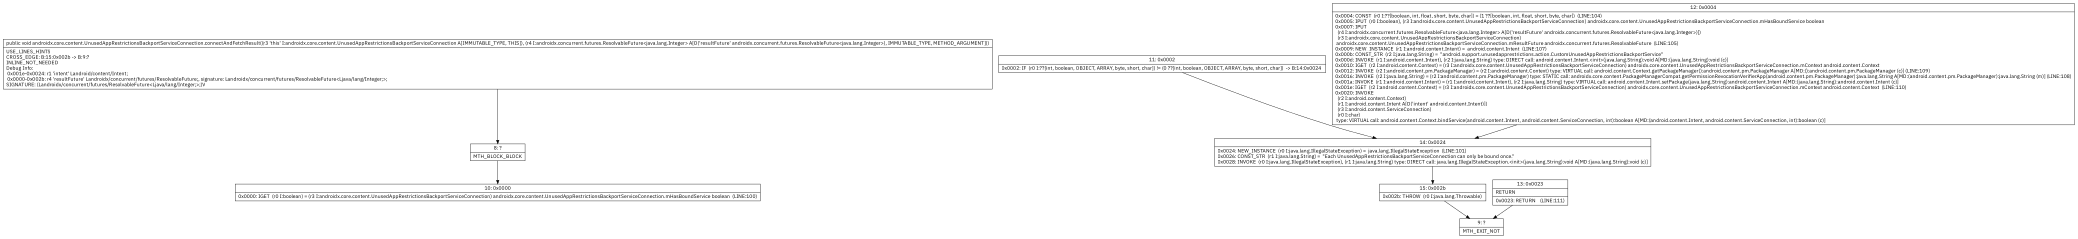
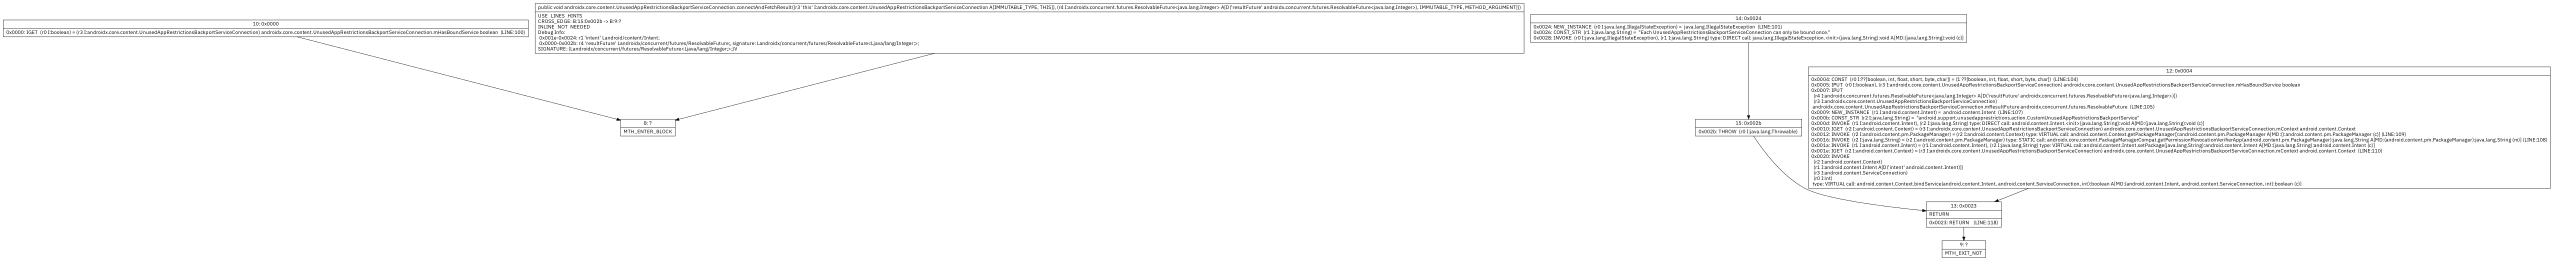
(1162, 64) -> none
(1348, 115) -> (1822, 178)
(1498, 131) -> (2013, 194)
(498, 156) -> (648, 132)
(498, 171) -> (457, 78)
(1530, 201) -> (1964, 223)
(1456, 209) -> (1827, 196)
